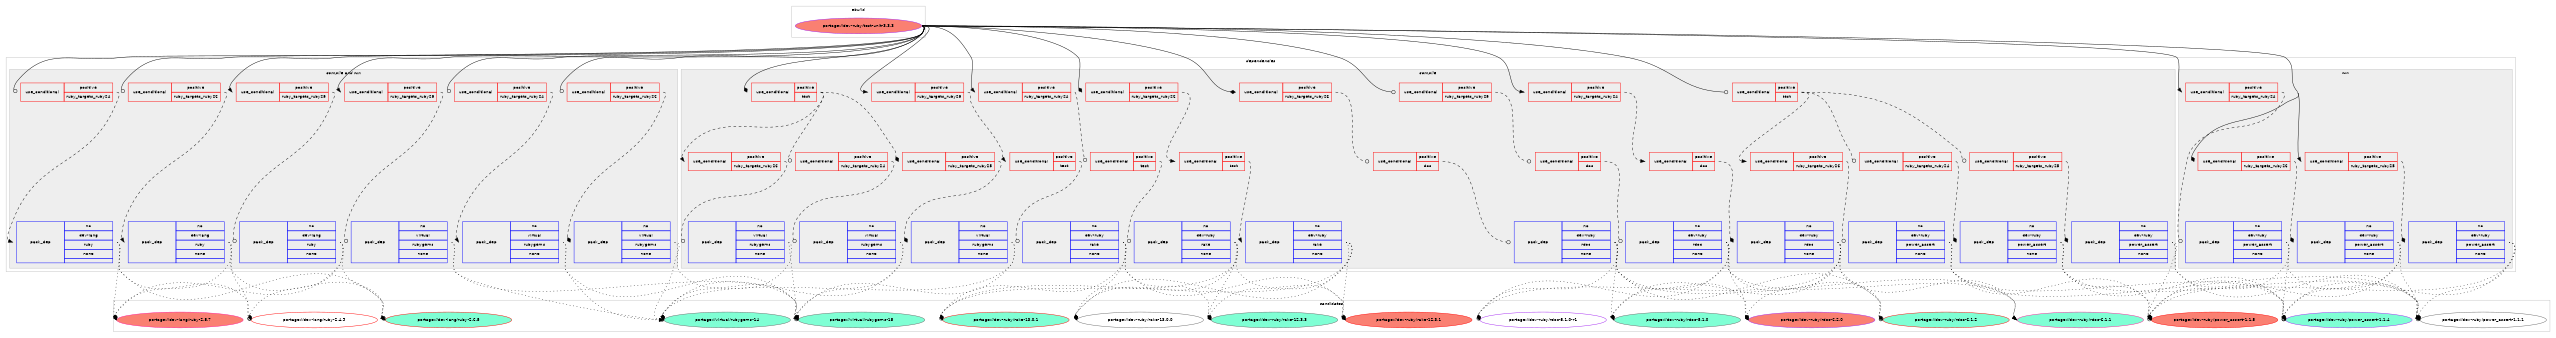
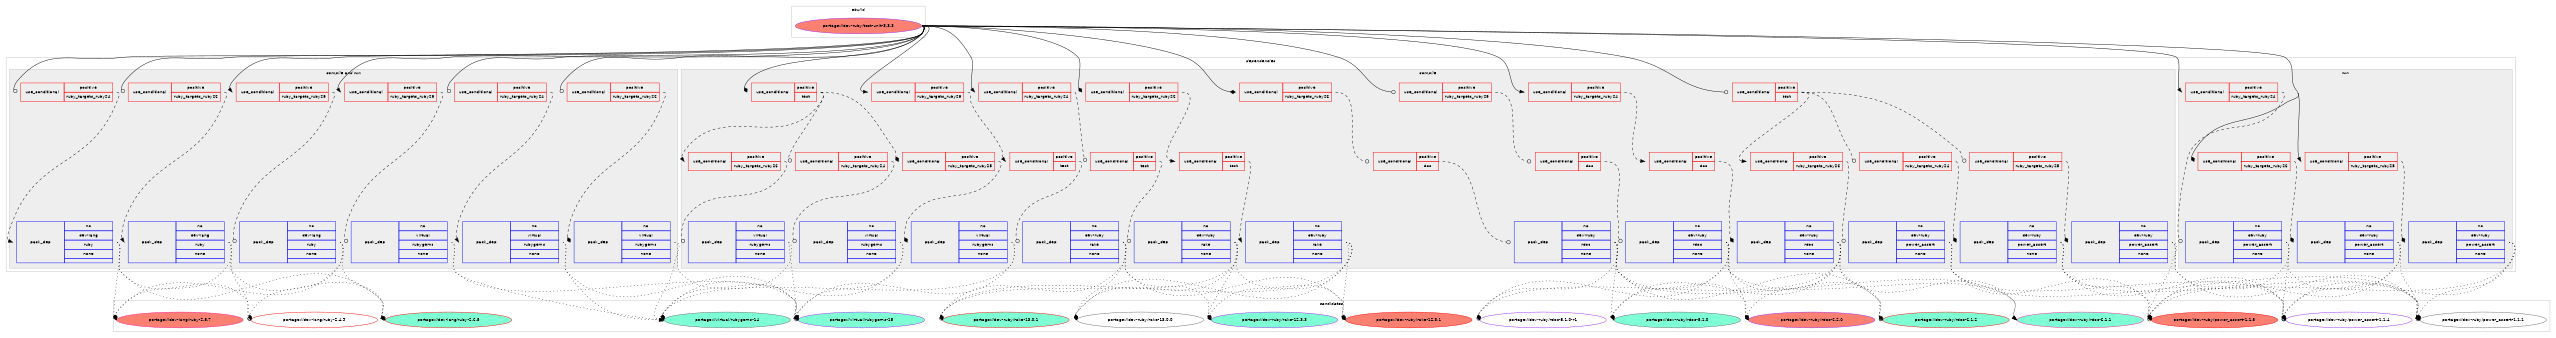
(862, 320) -> (862, 320)
(1275, 320) -> (1275, 320)
(2349, 320) -> (2349, 320)
